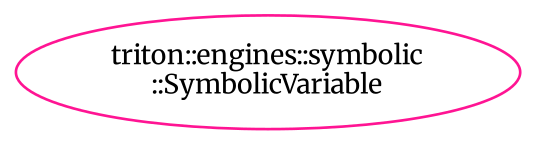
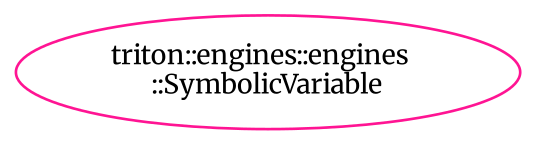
(268, 72) -> (268, 72)
